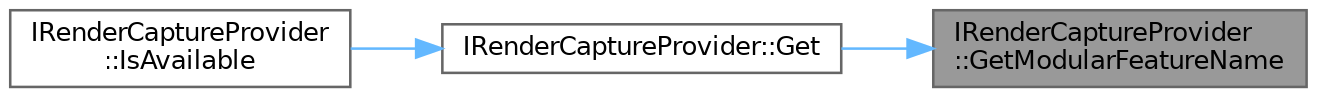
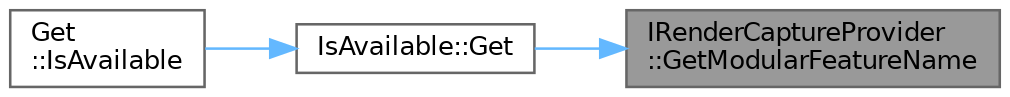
(180, 49) -> (107, 49)
(642, 49) -> (416, 49)
